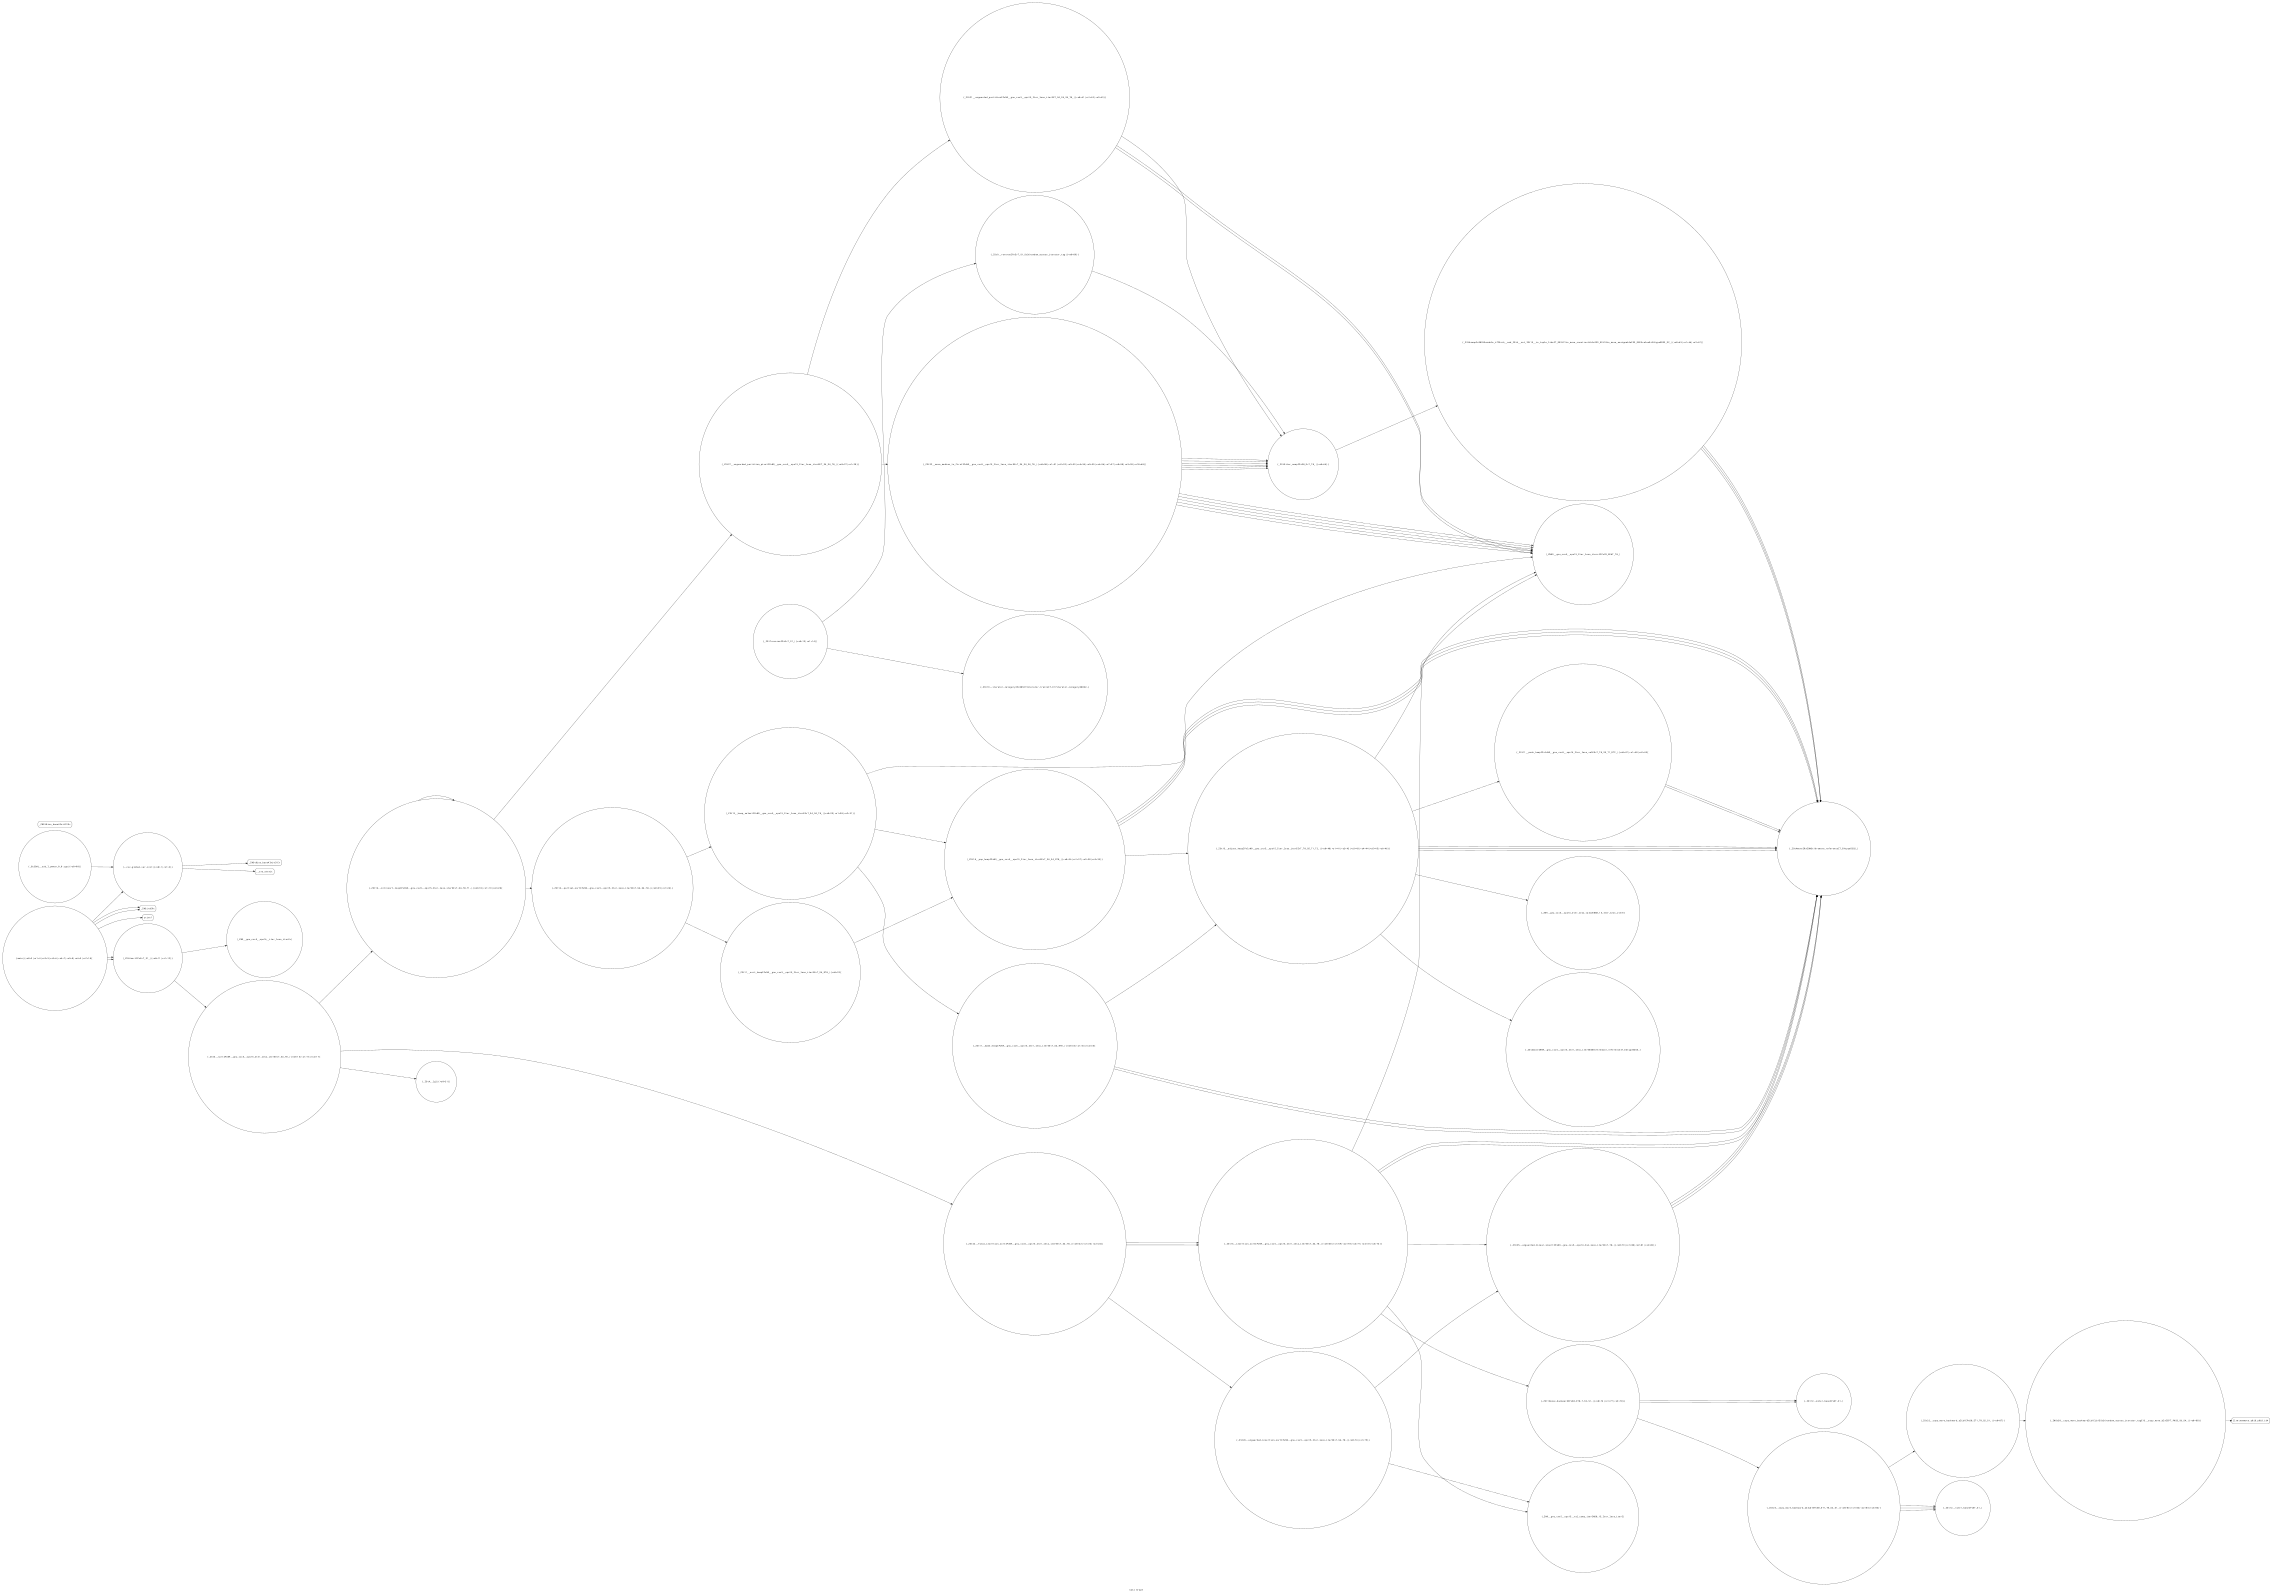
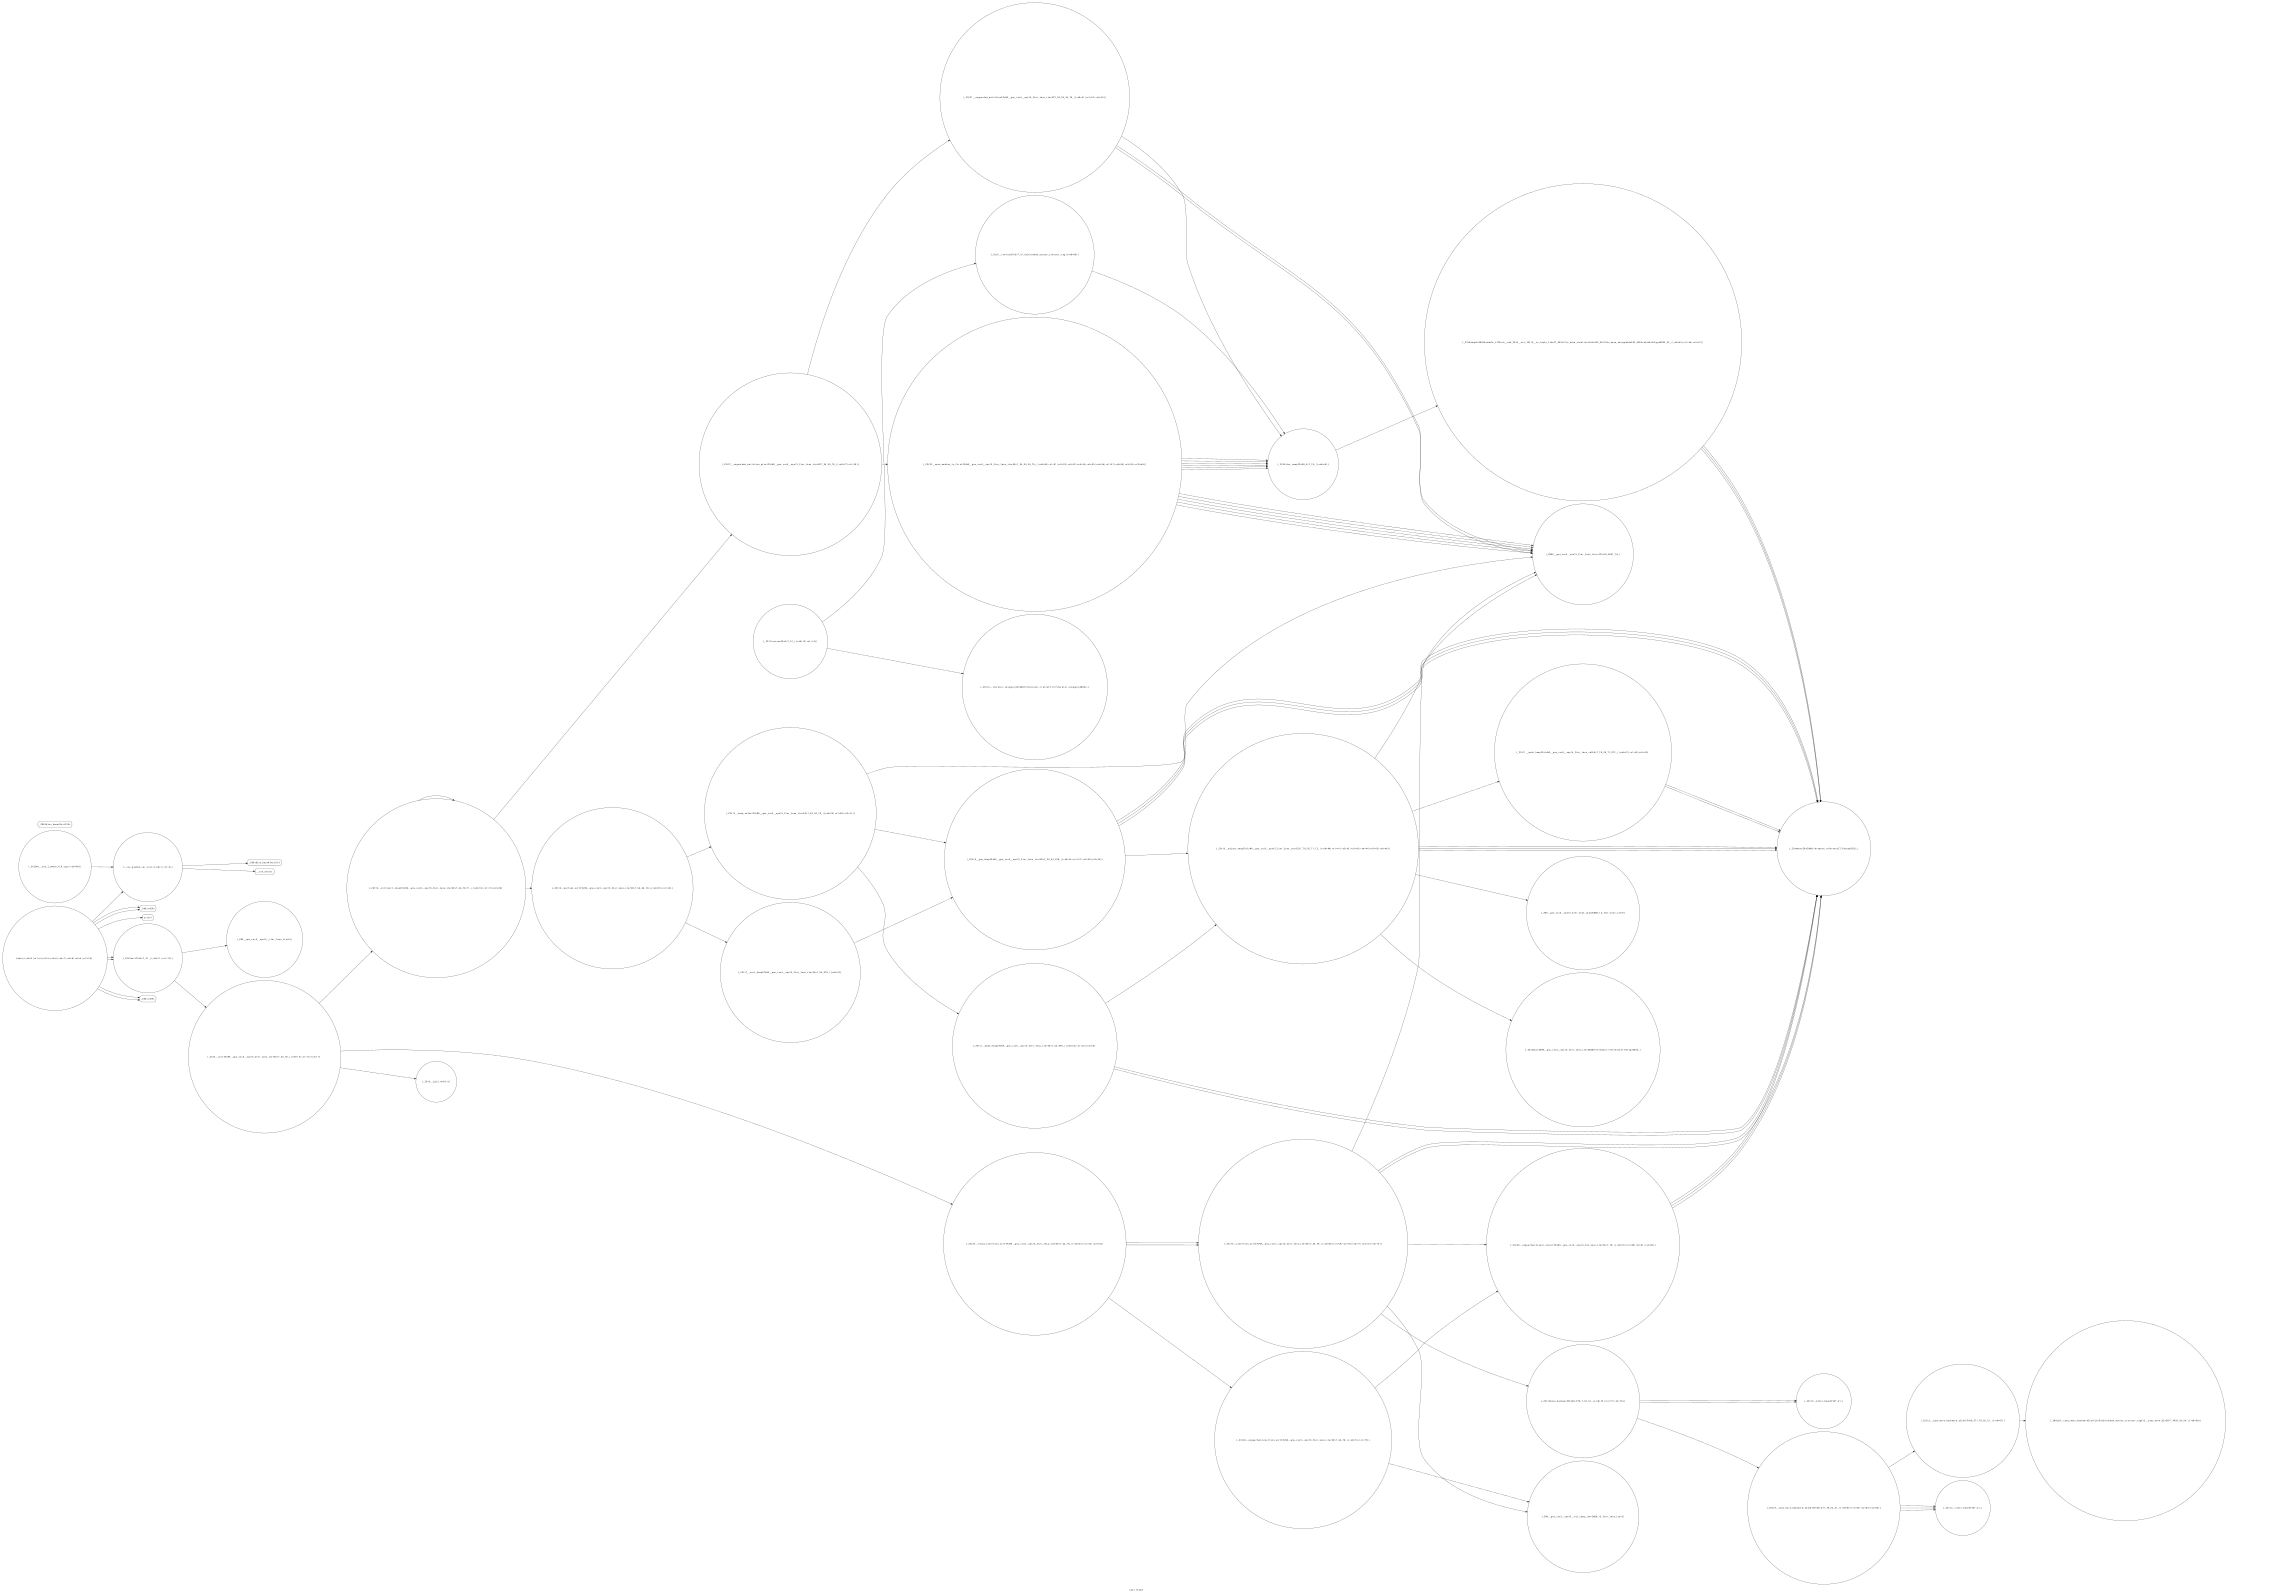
none -> (148, 999)
(2251, 1421) -> none
